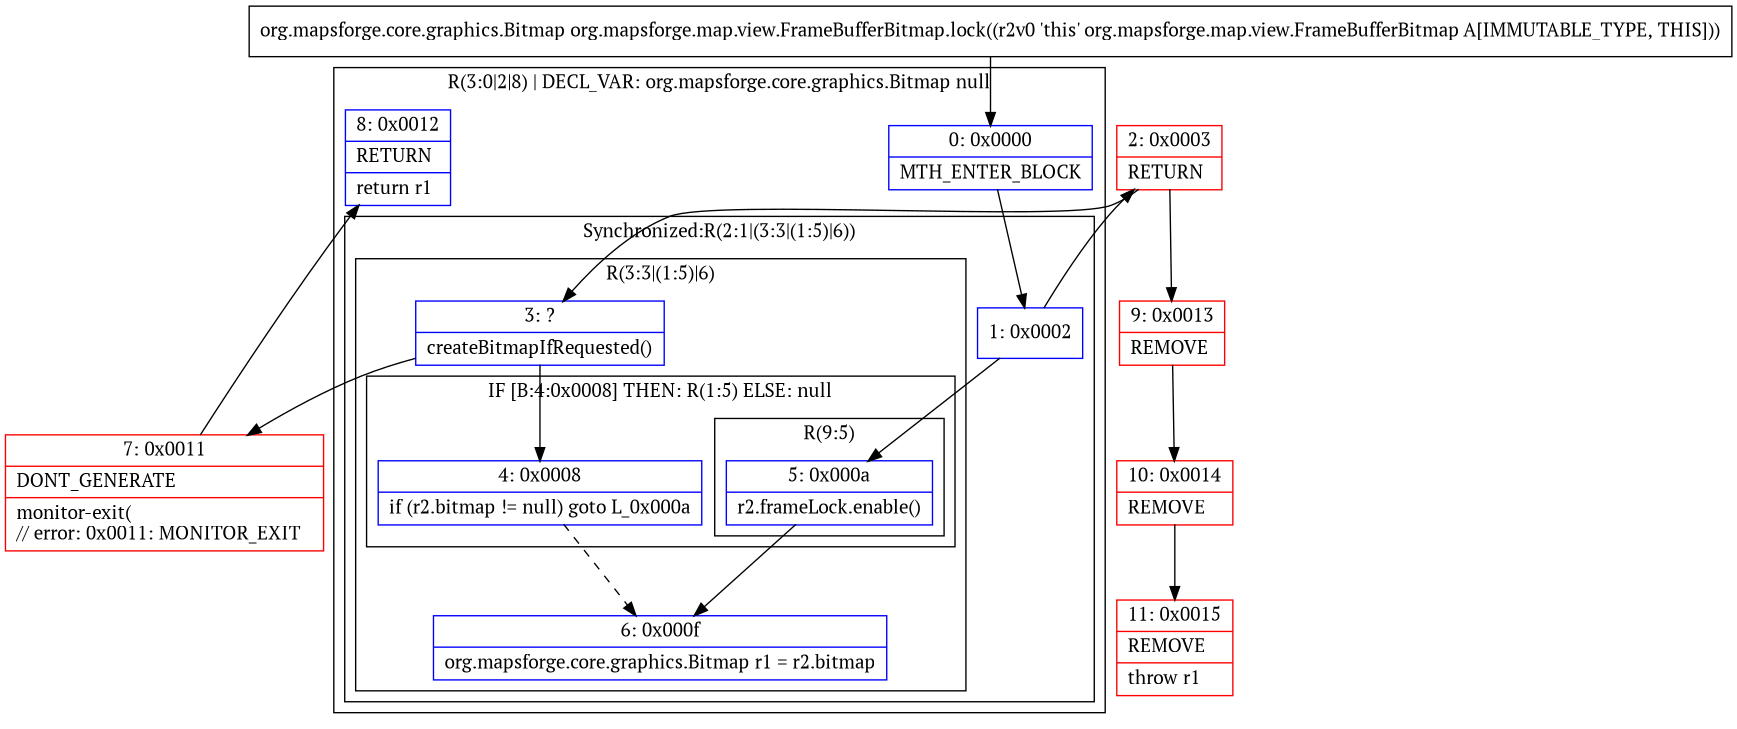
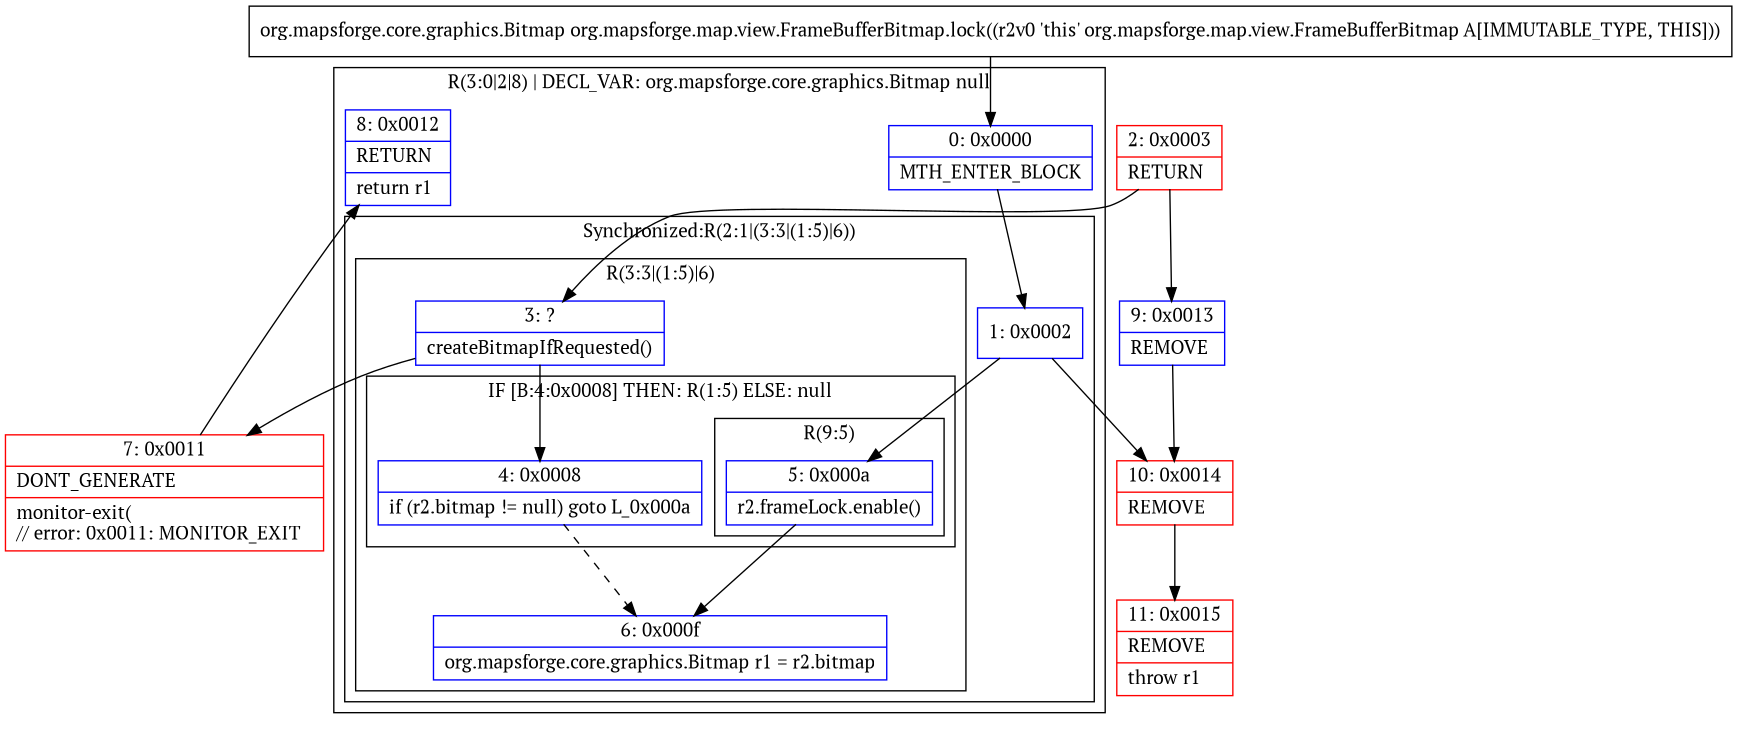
(1081, 251) -> (1084, 393)
(1172, 333) -> (1172, 333)
